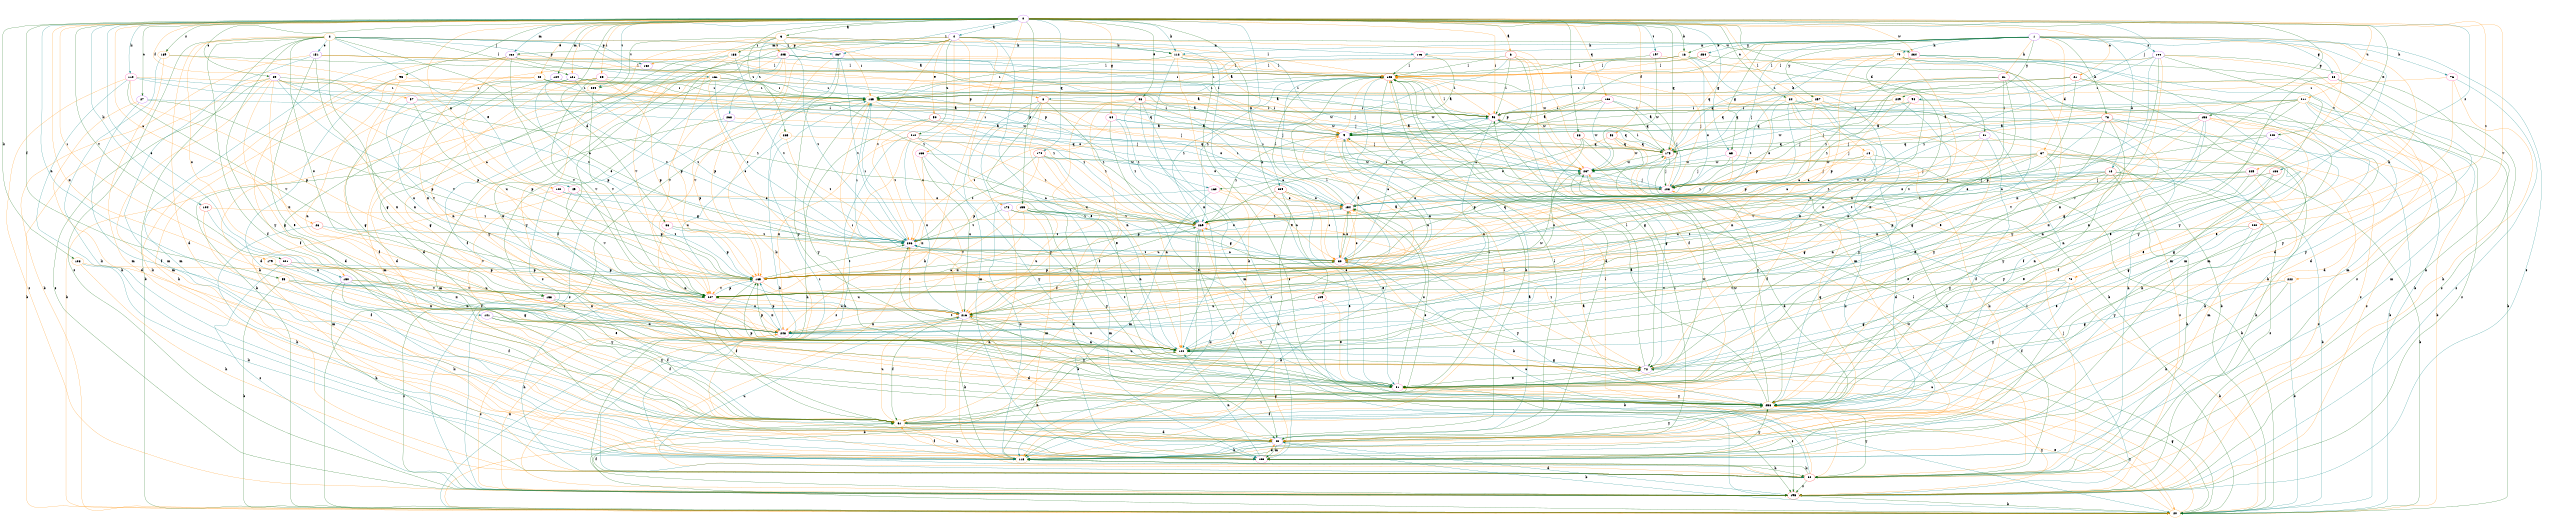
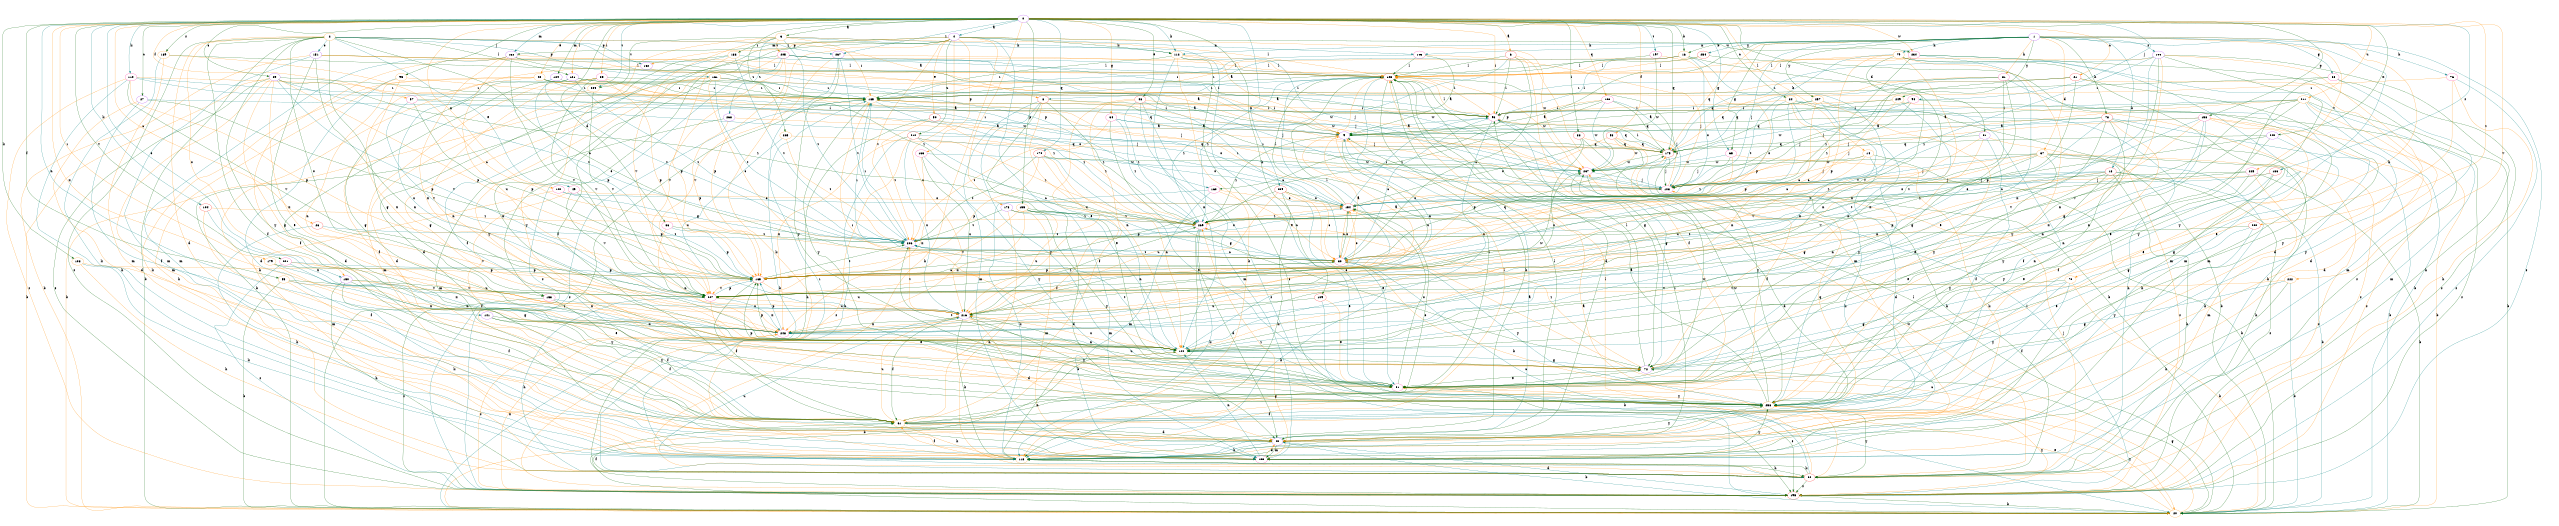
none -> (1055, 364)
